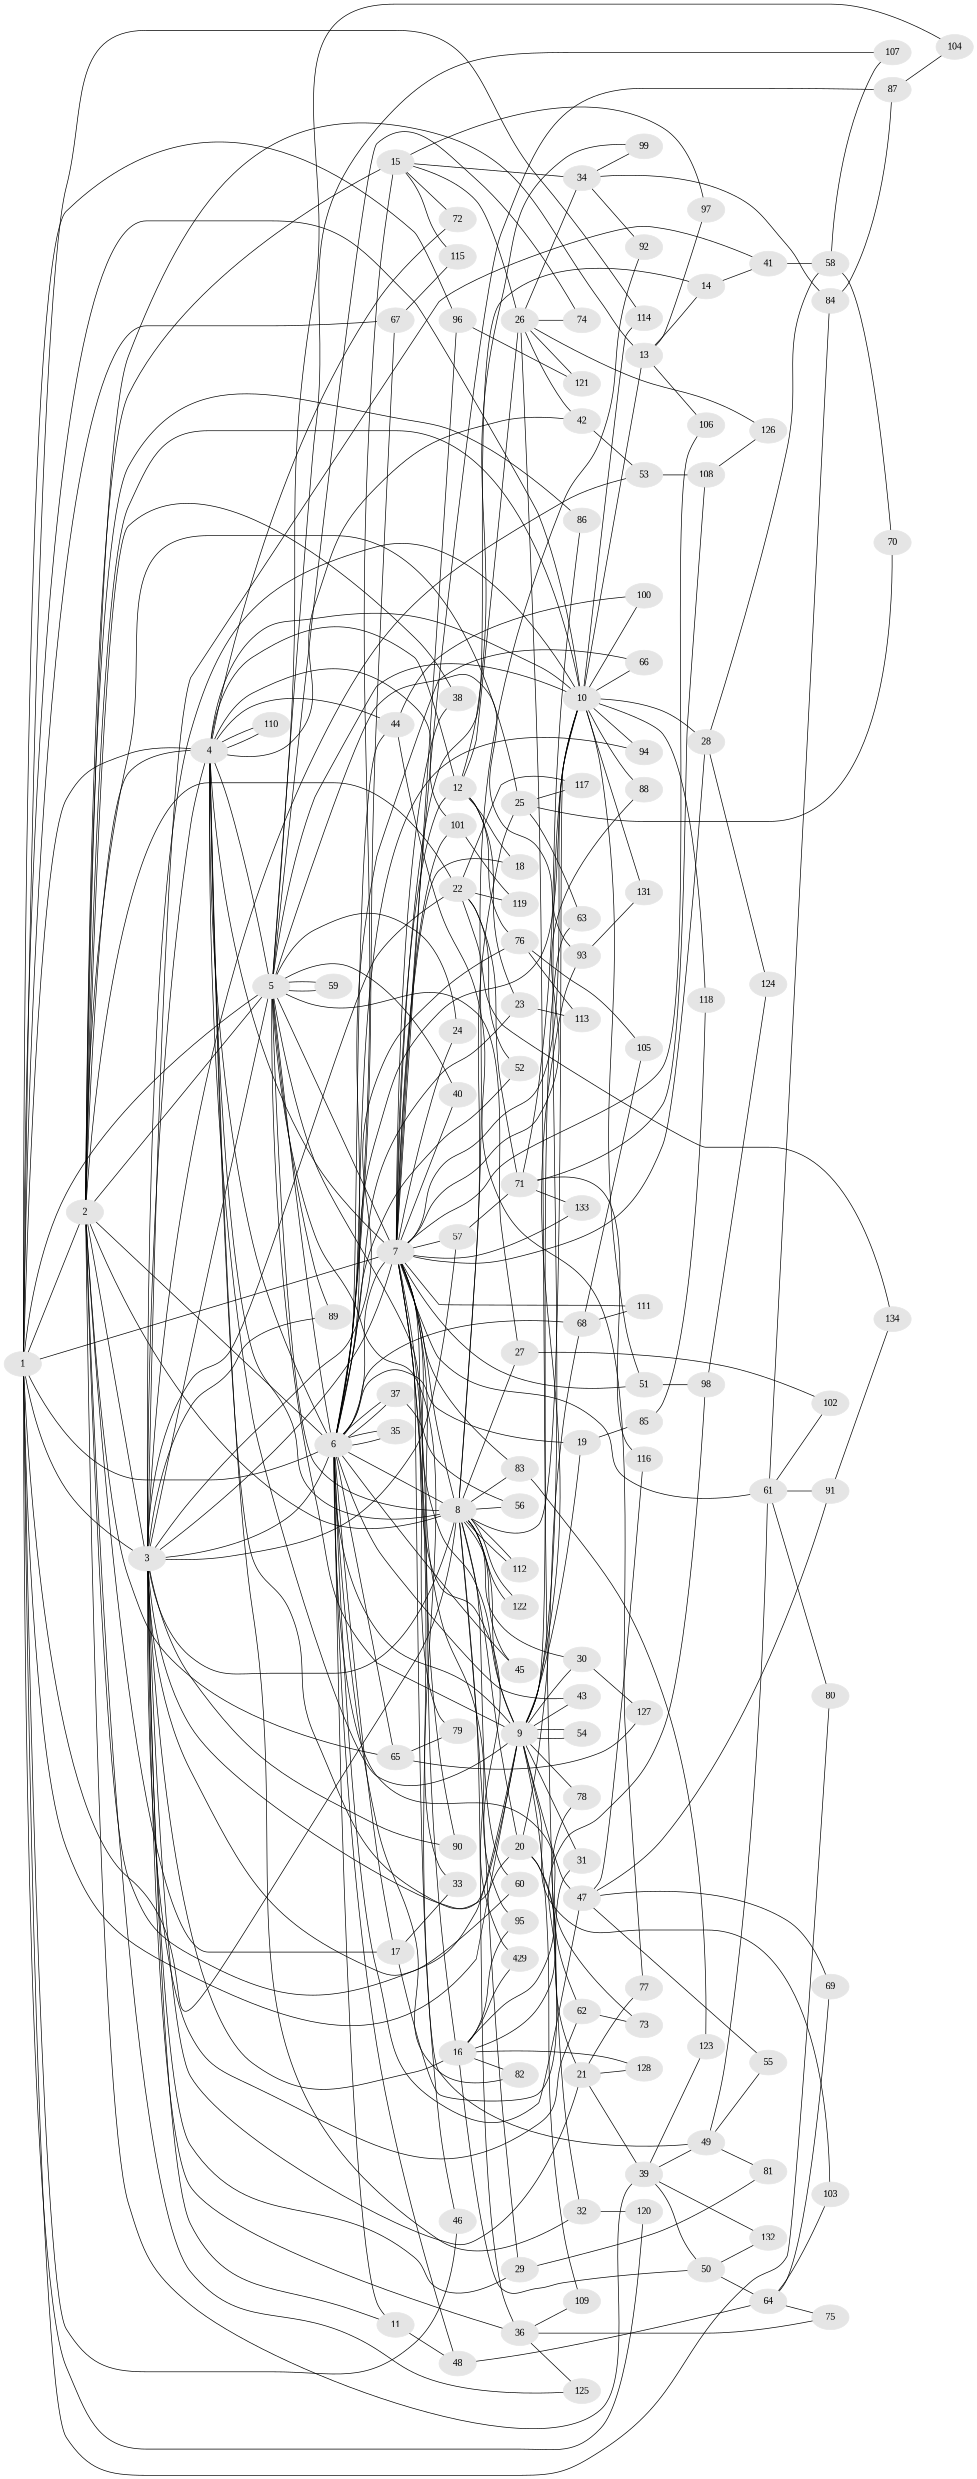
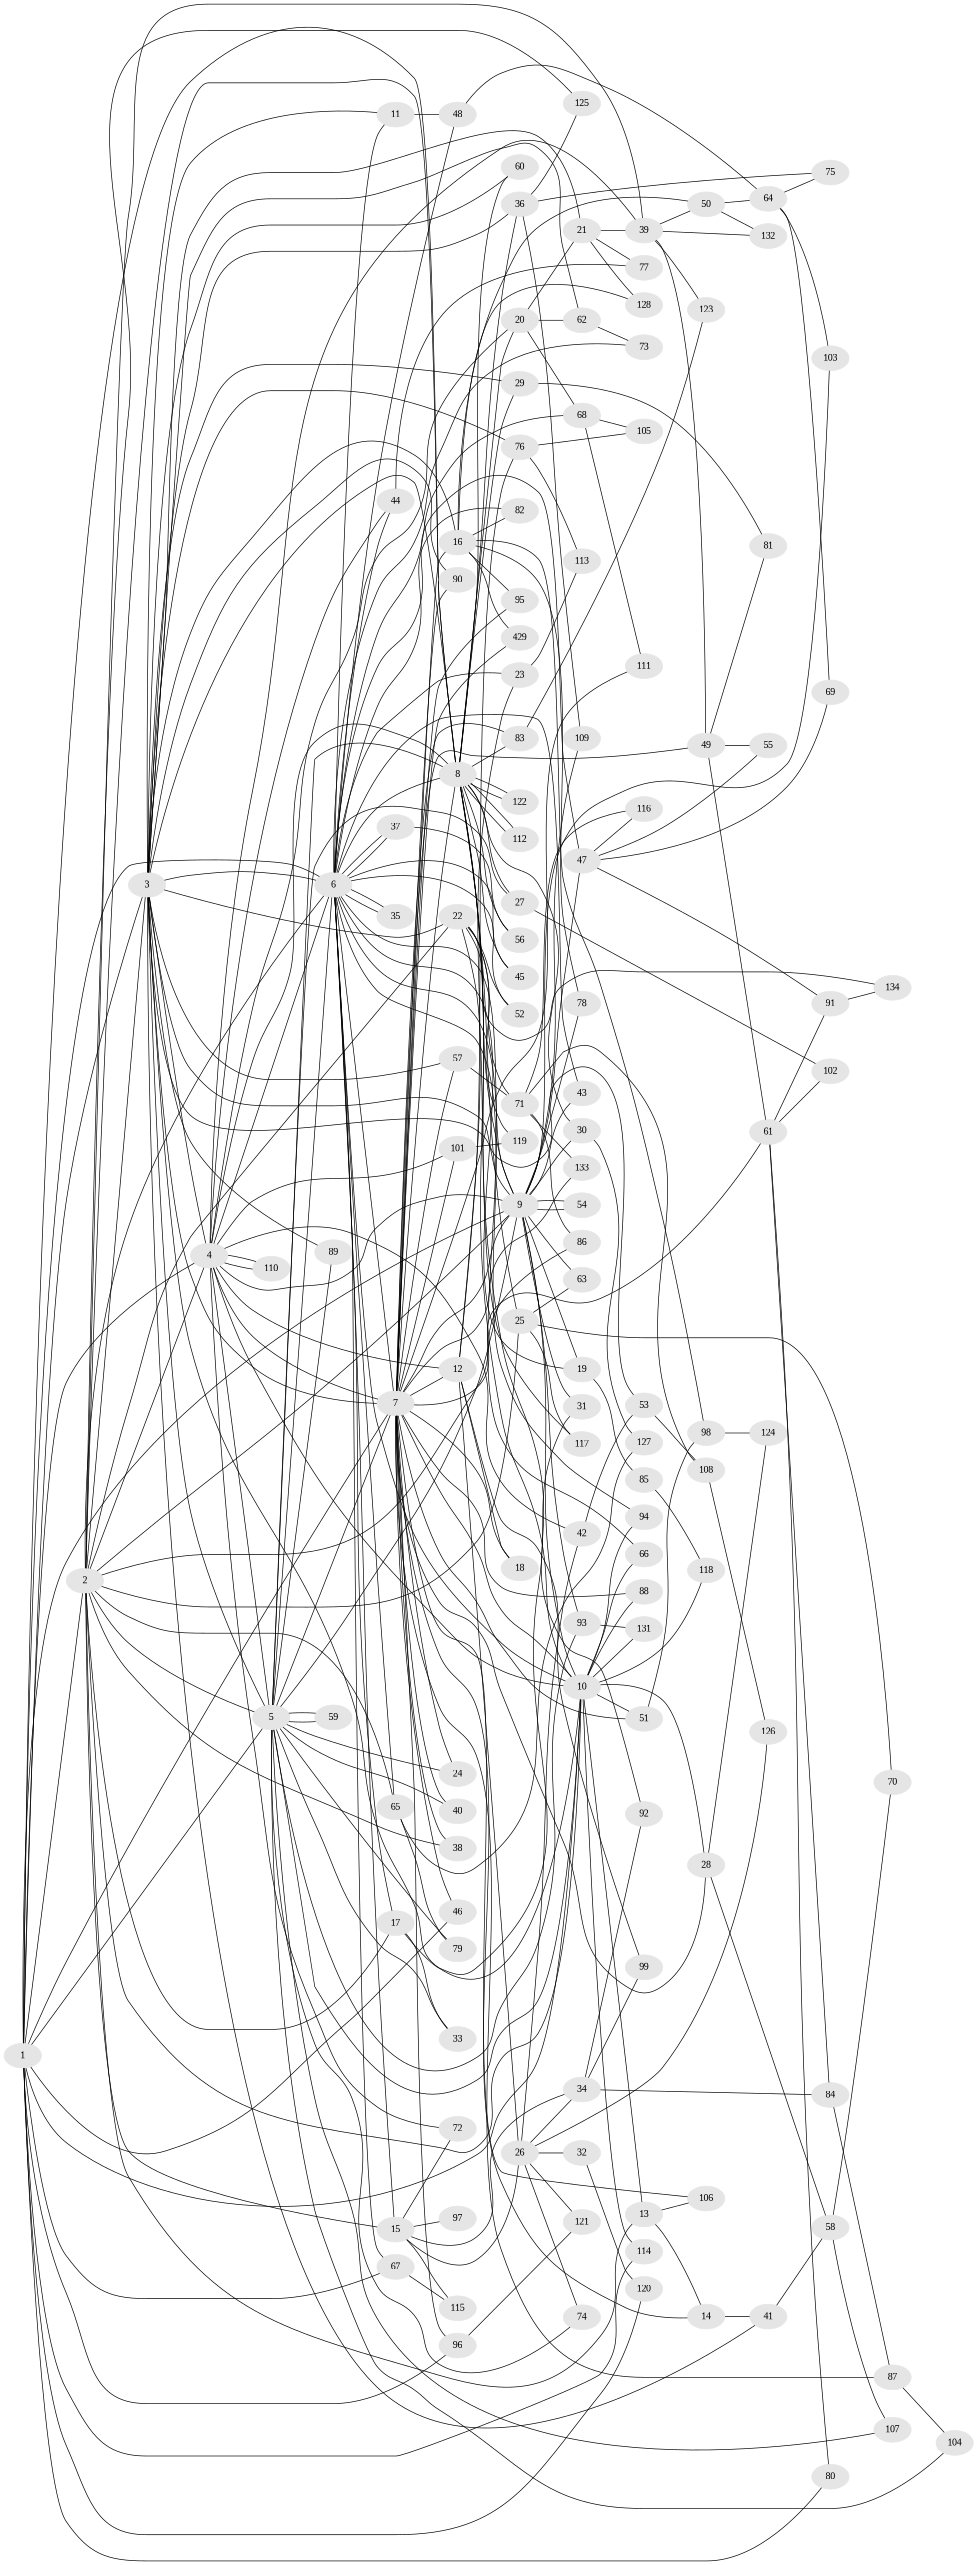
(682, 285) -> none
(644, 596) -> none
(251, 1600) -> (282, 578)
